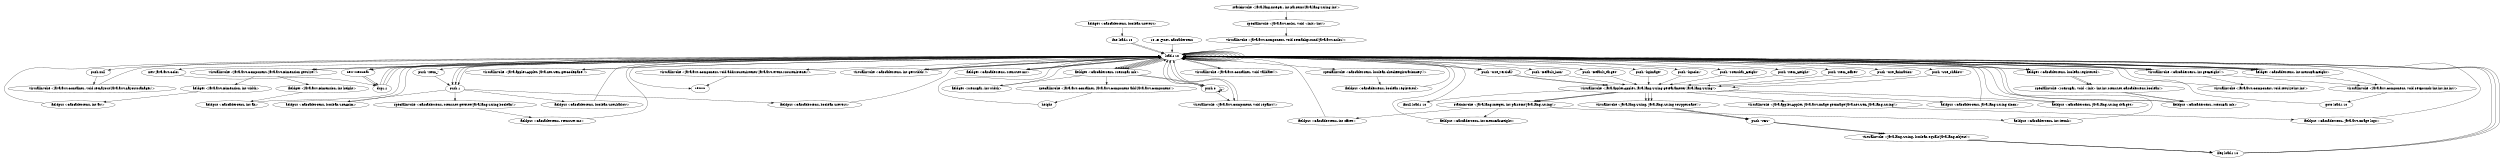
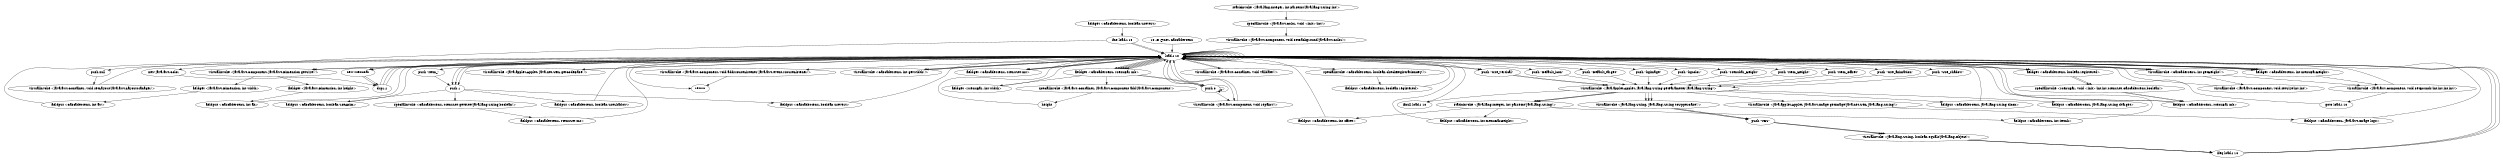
(1629, 59) -> none
(426, 64) -> (644, 49)
